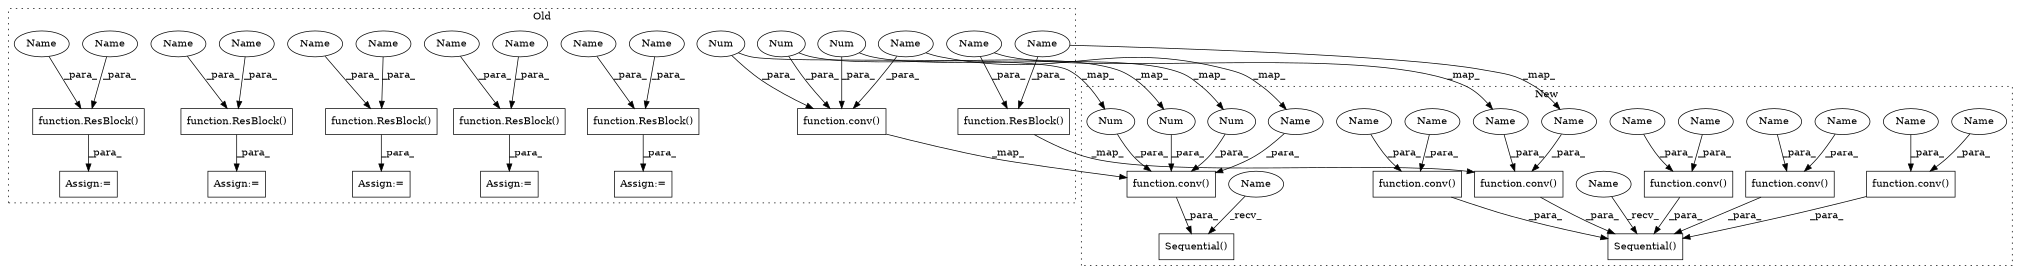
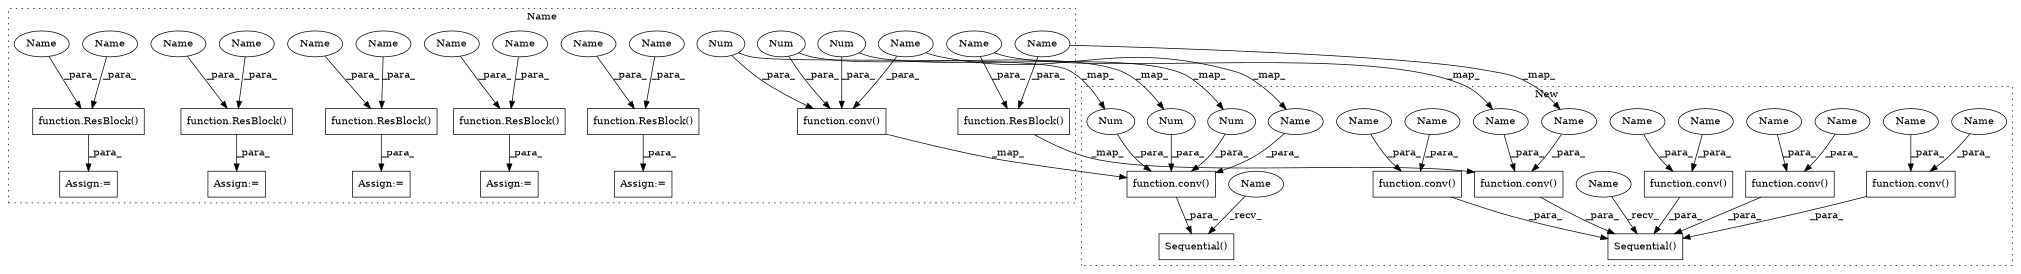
(542, 17) -> (542, 17)
